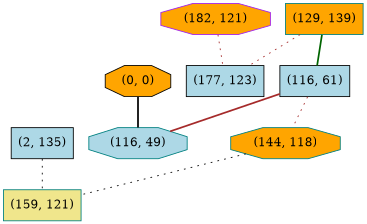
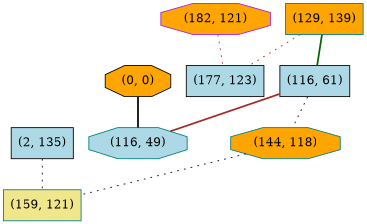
(300, 112) -> (300, 112)
